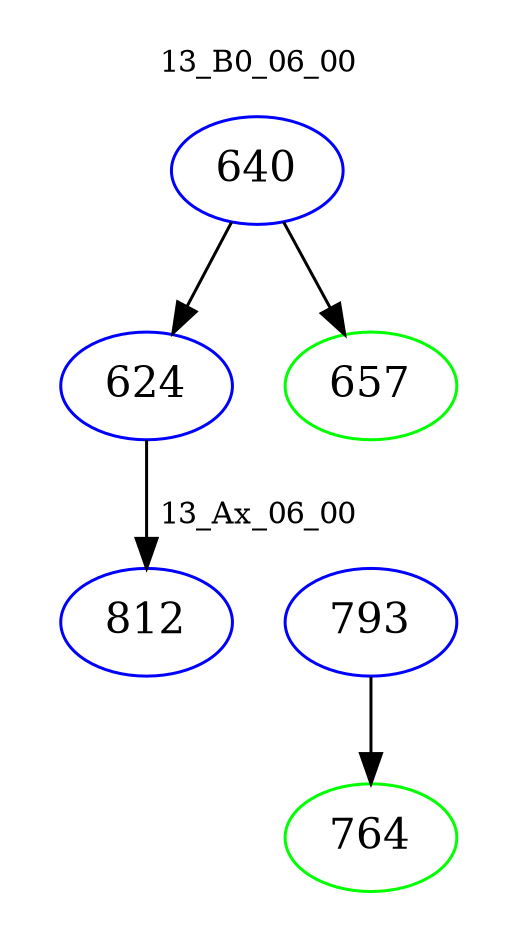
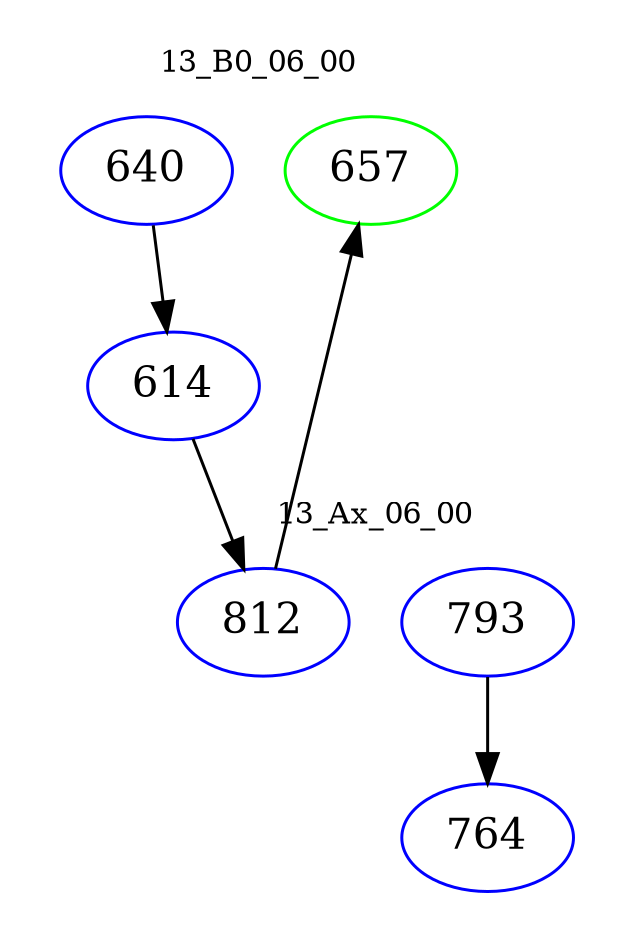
(307, 265) -> (313, 412)
(147, 386) -> (174, 386)
(371, 838) -> (488, 838)
